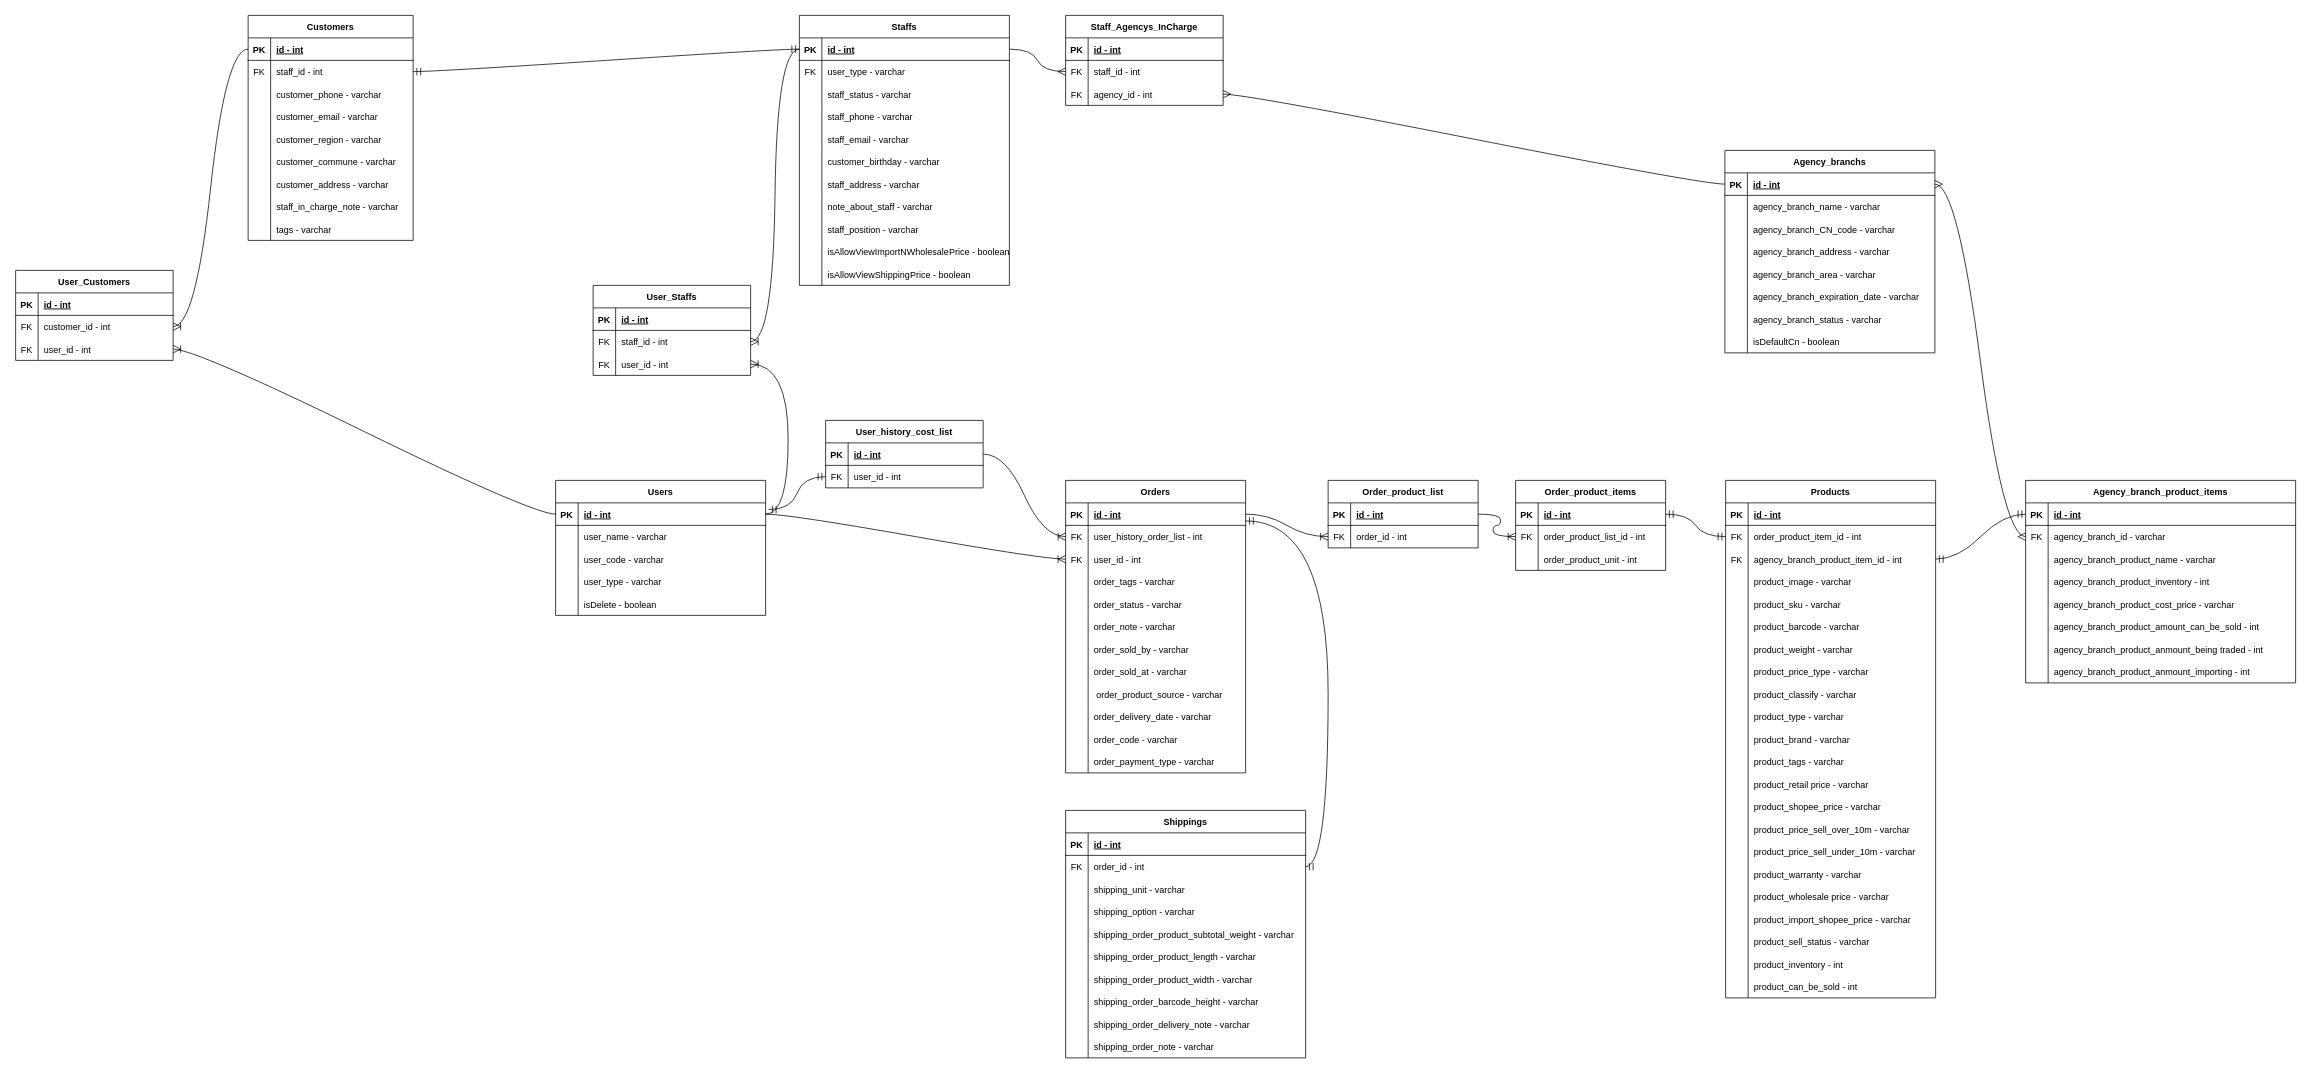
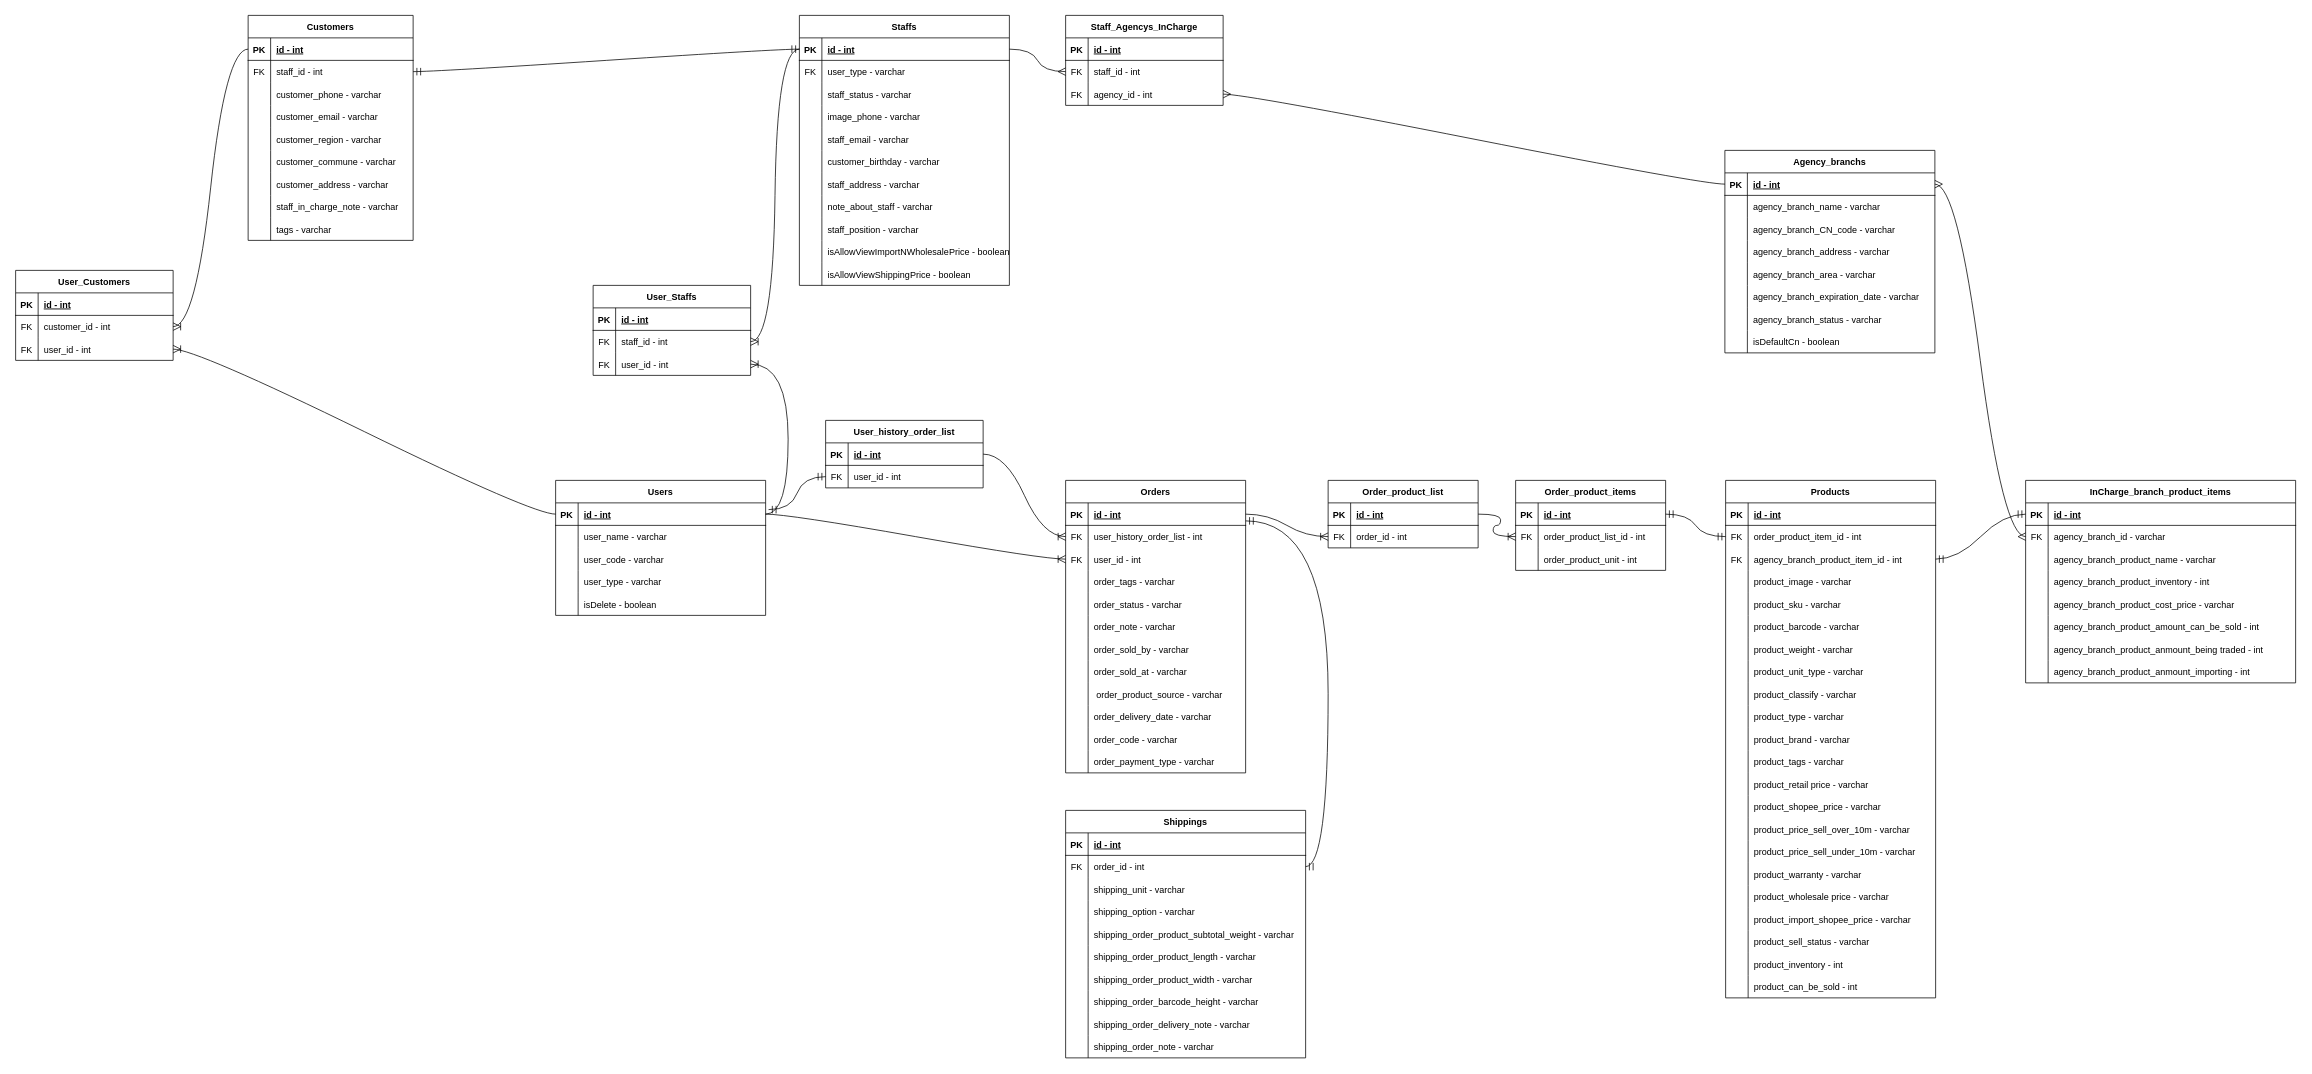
(878, 117) -> (877, 117)
(904, 432) -> (904, 432)
(2160, 492) -> (2160, 492)
(1821, 672) -> (1818, 672)
